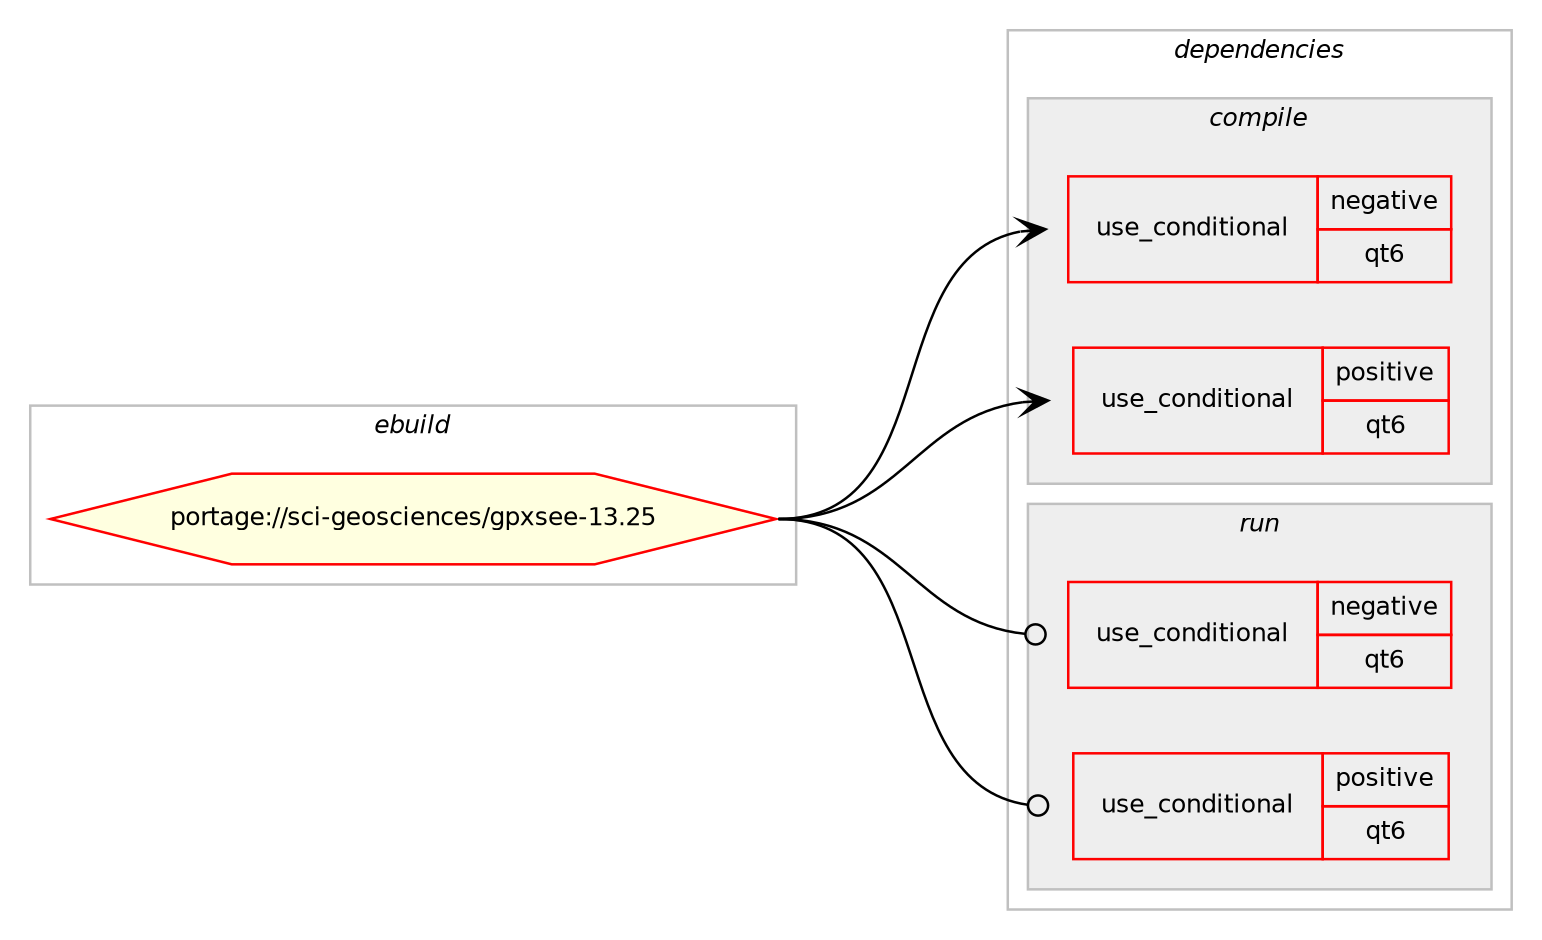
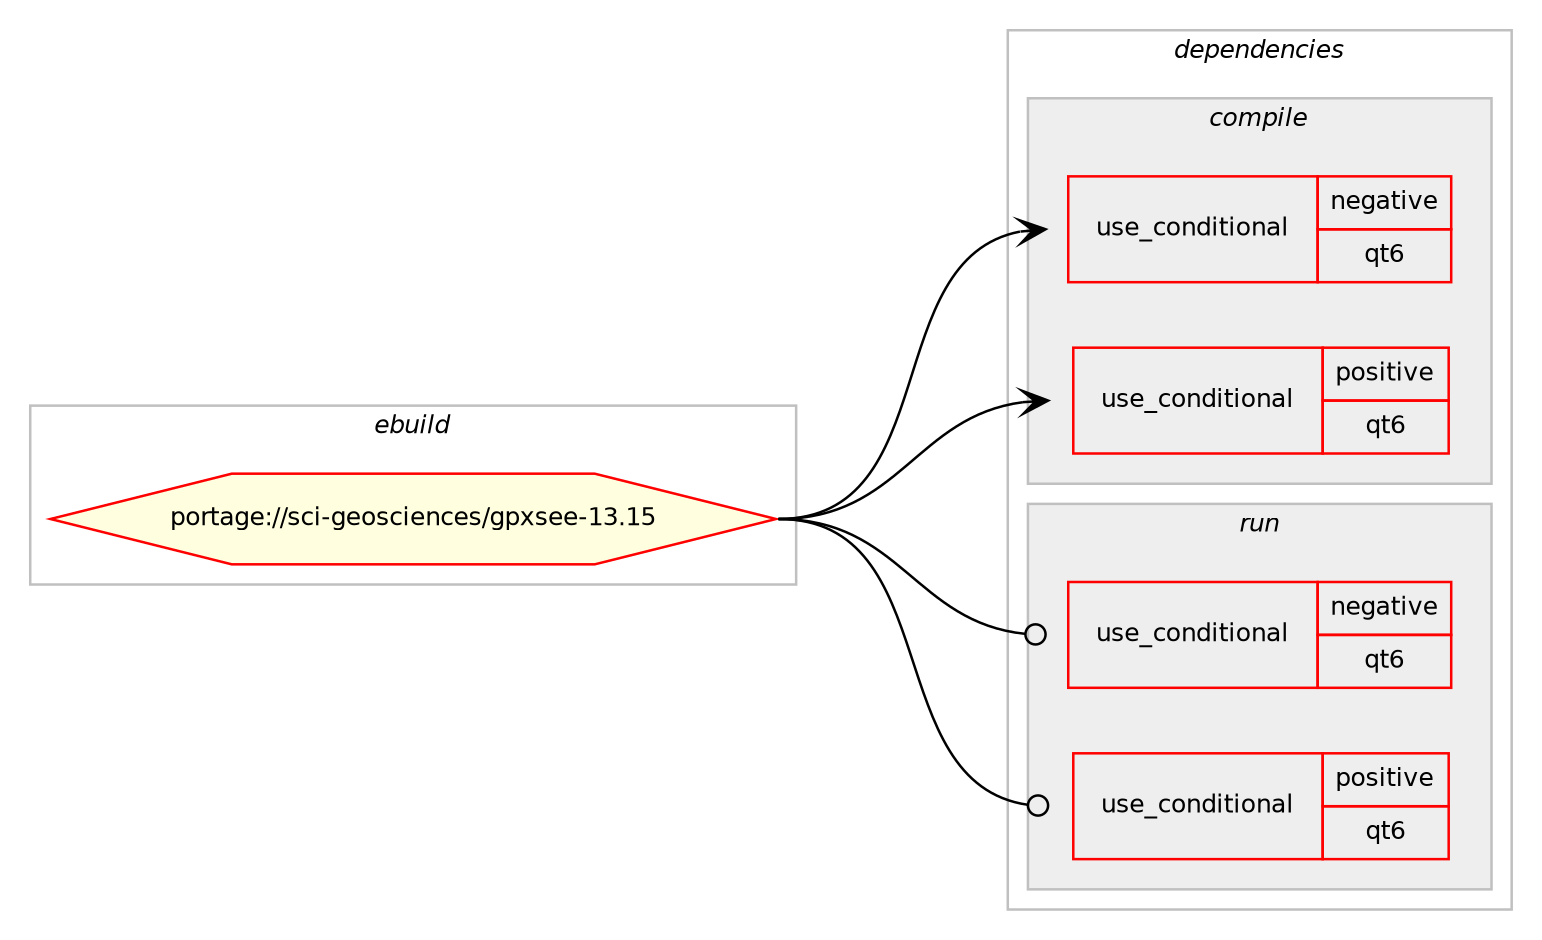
(413, 519) -> (413, 519)
